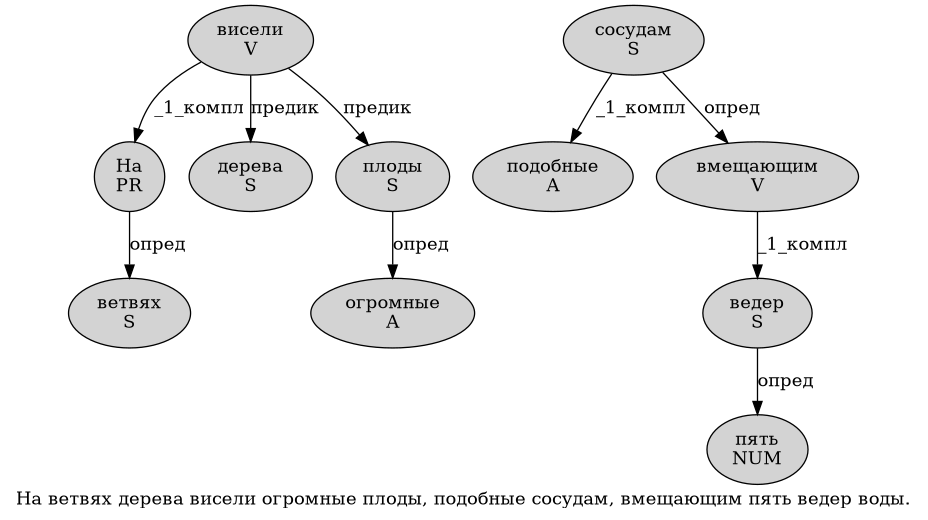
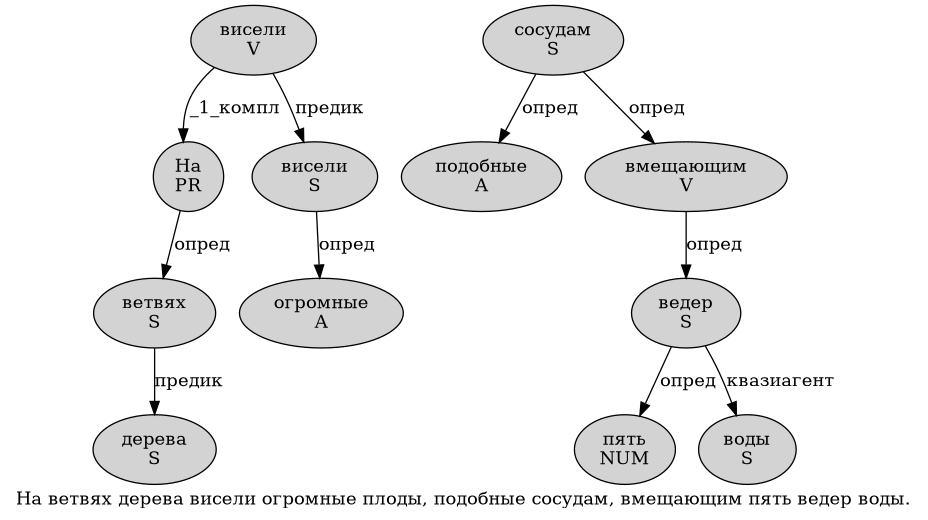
(251, 102) -> (155, 375)
(642, 108) -> (550, 108)
(393, 177) -> (315, 177)
(803, 245) -> (714, 245)
none -> (747, 450)
